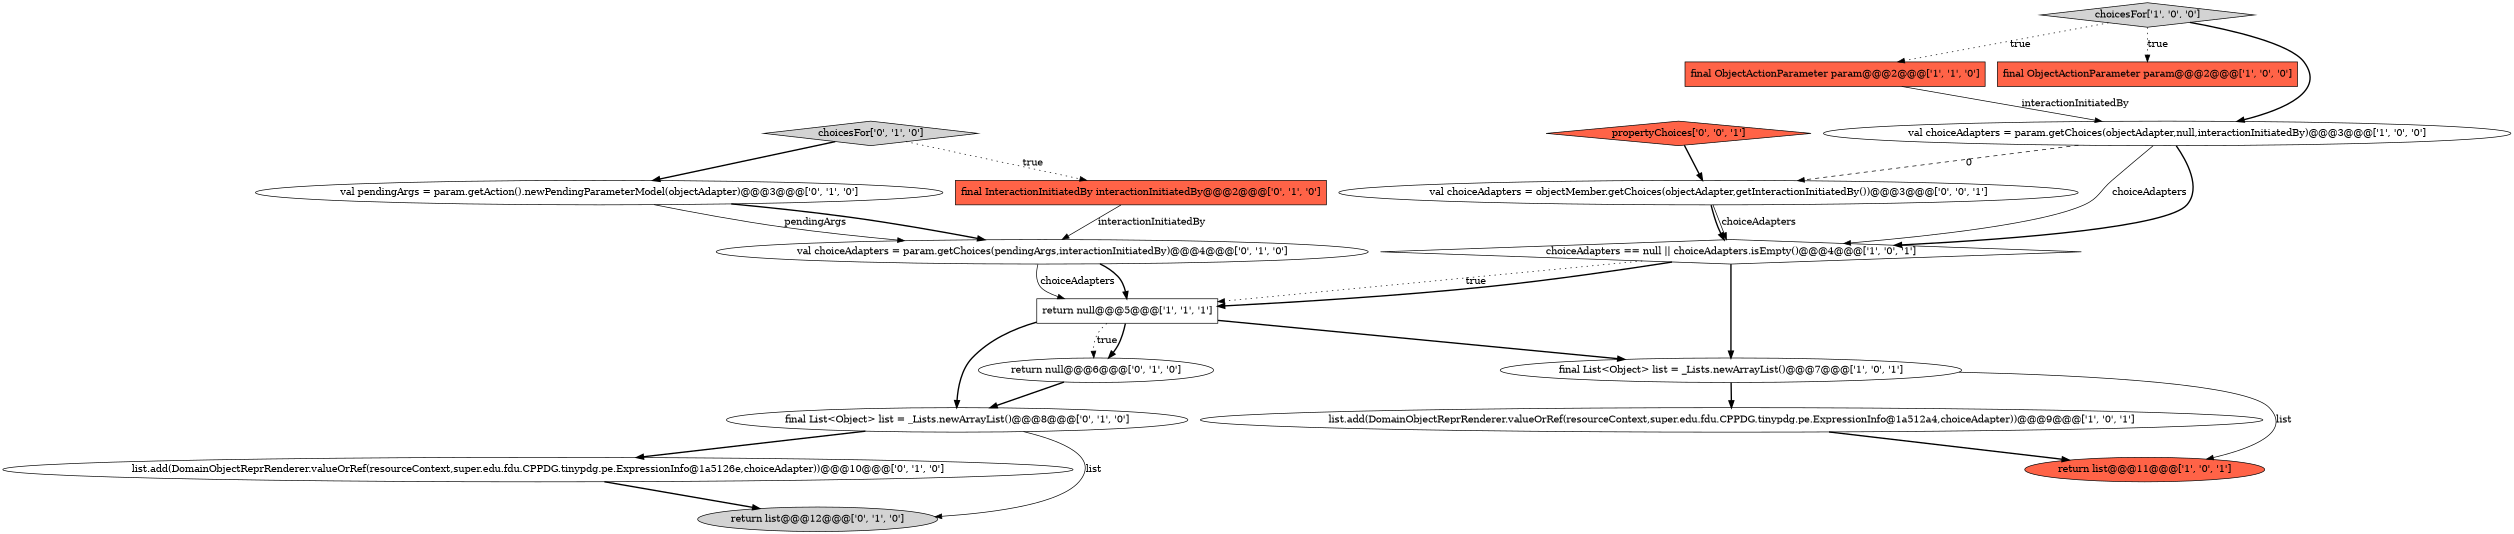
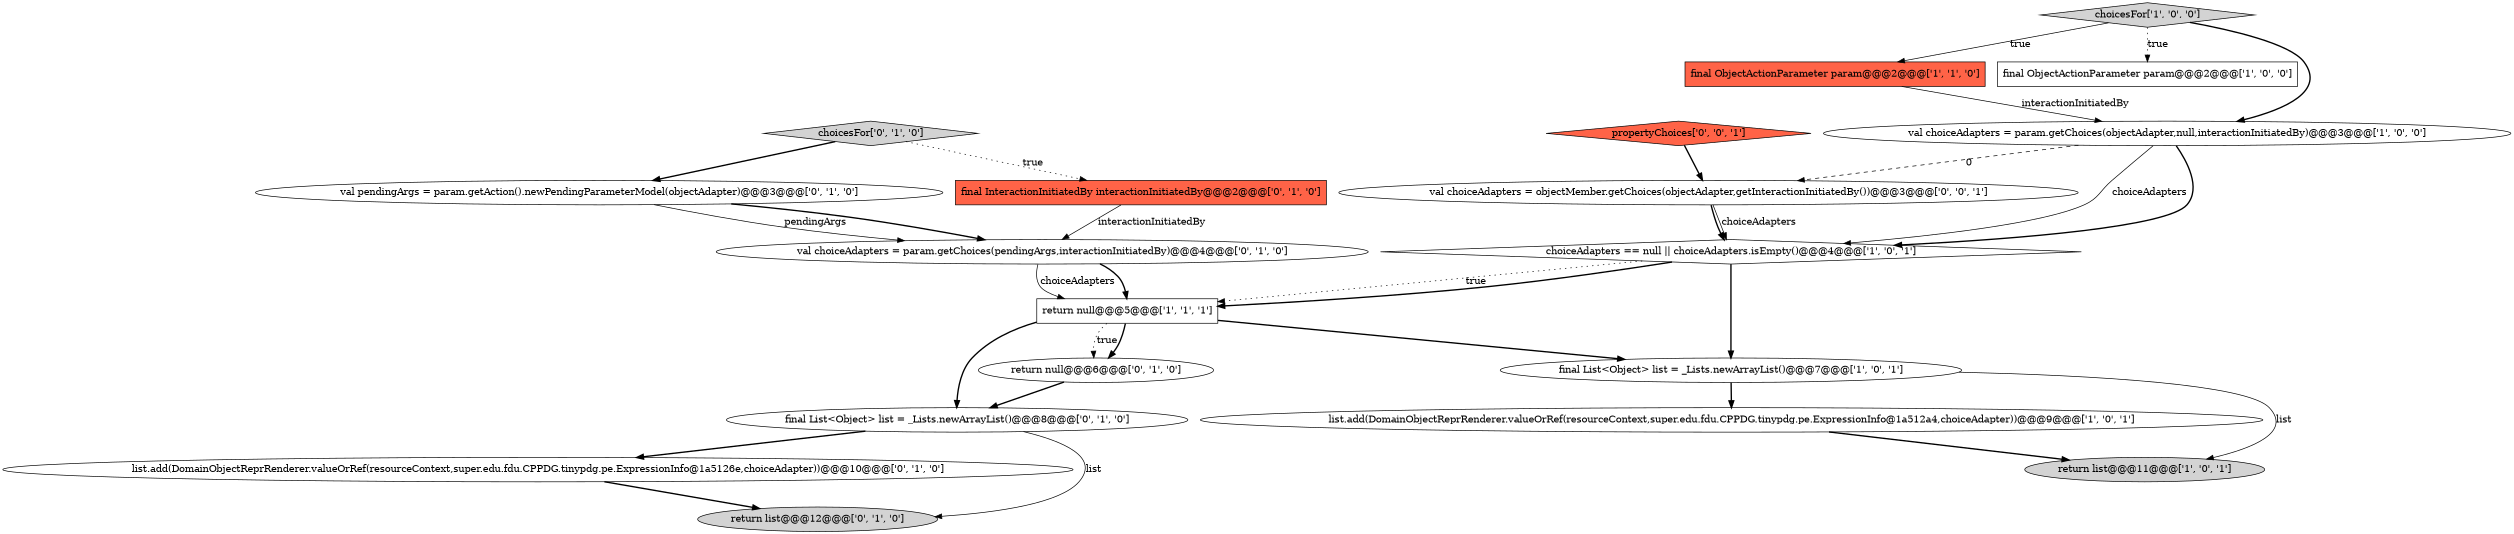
(2007, 42) -> (2007, 42)
(2147, 74) -> (2147, 74)
(2145, 470) -> (2145, 470)
